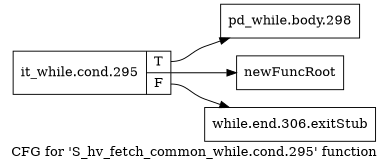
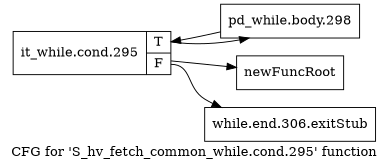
none -> (201, 36)
